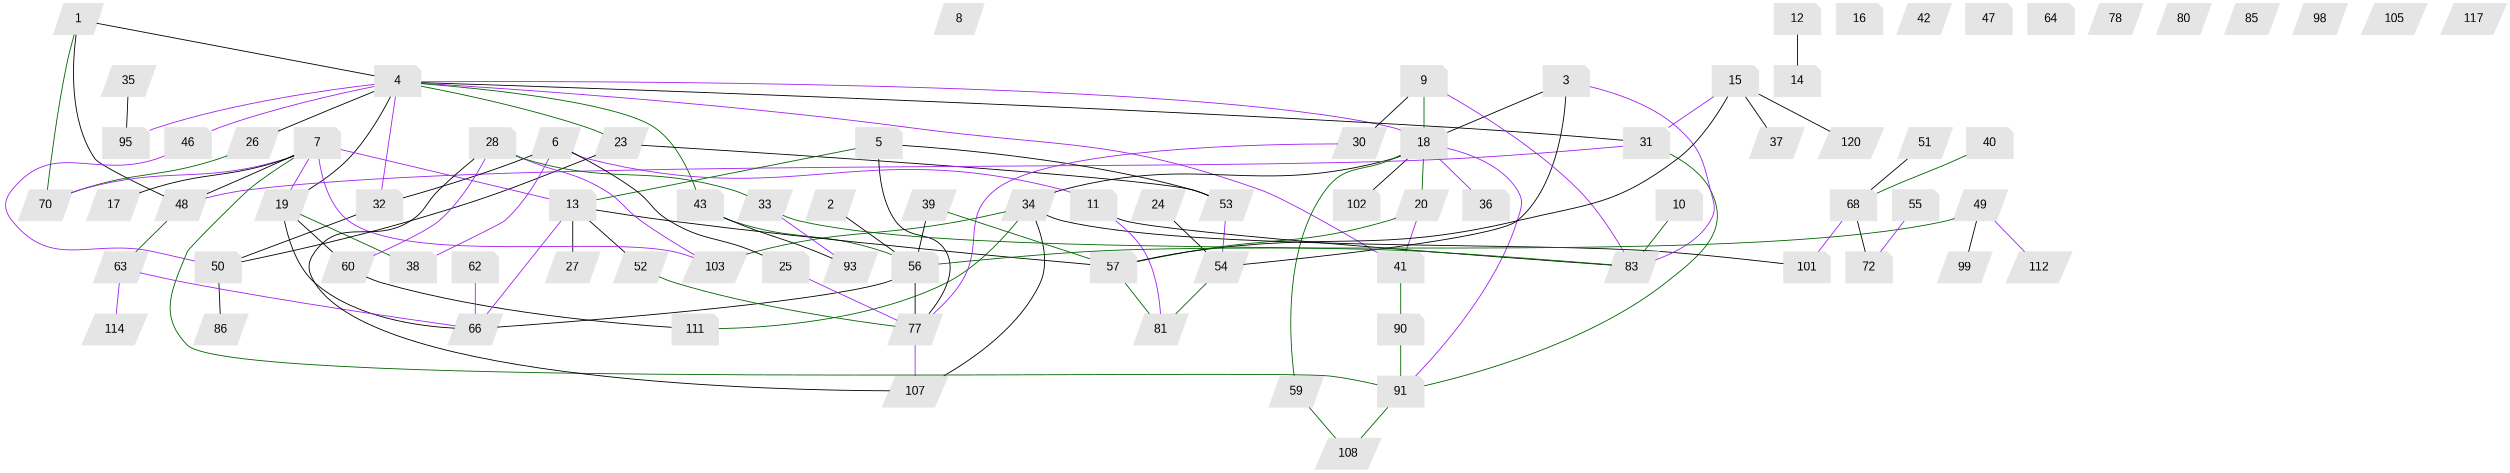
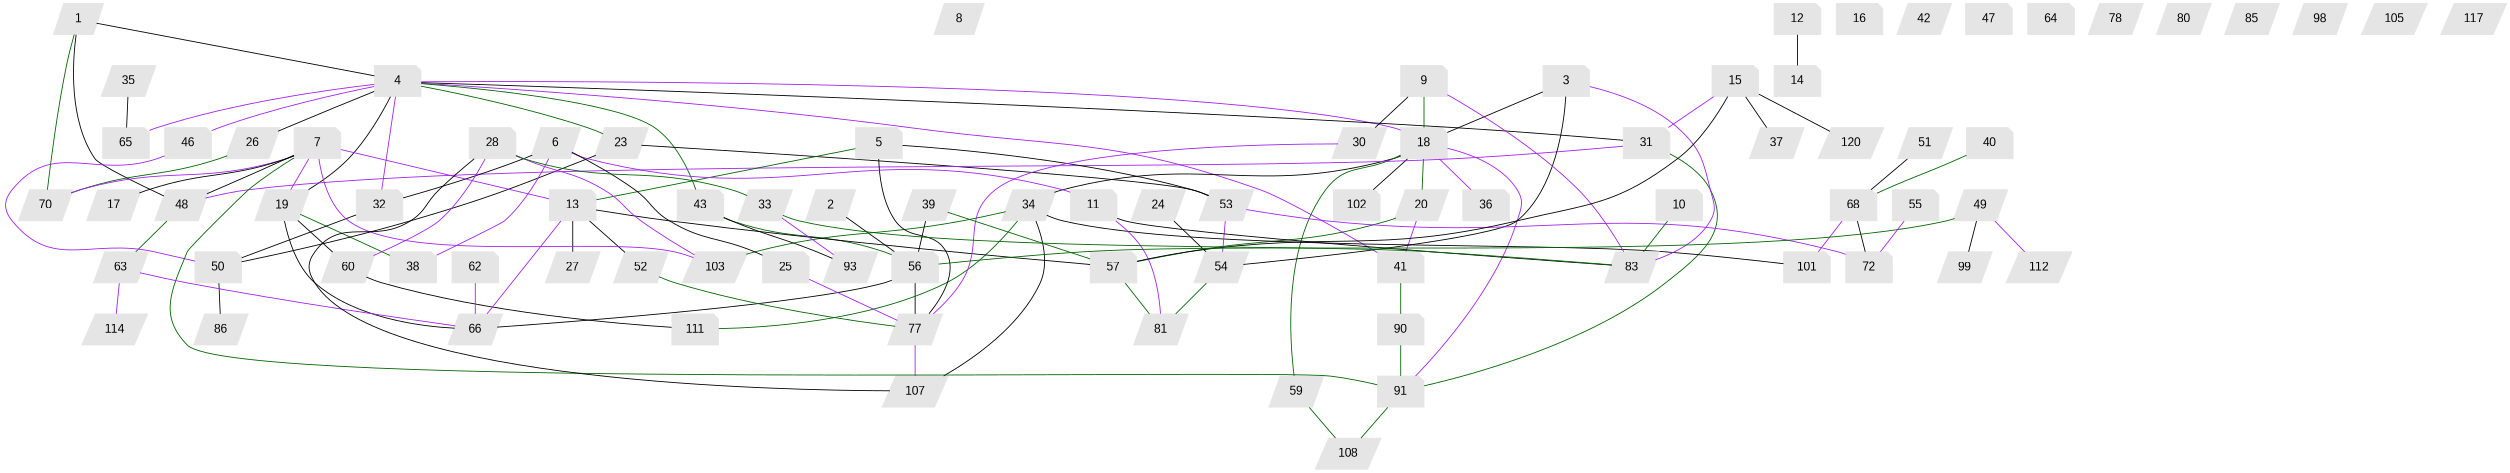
(126, 143) -> (126, 143)
none -> (1547, 225)
